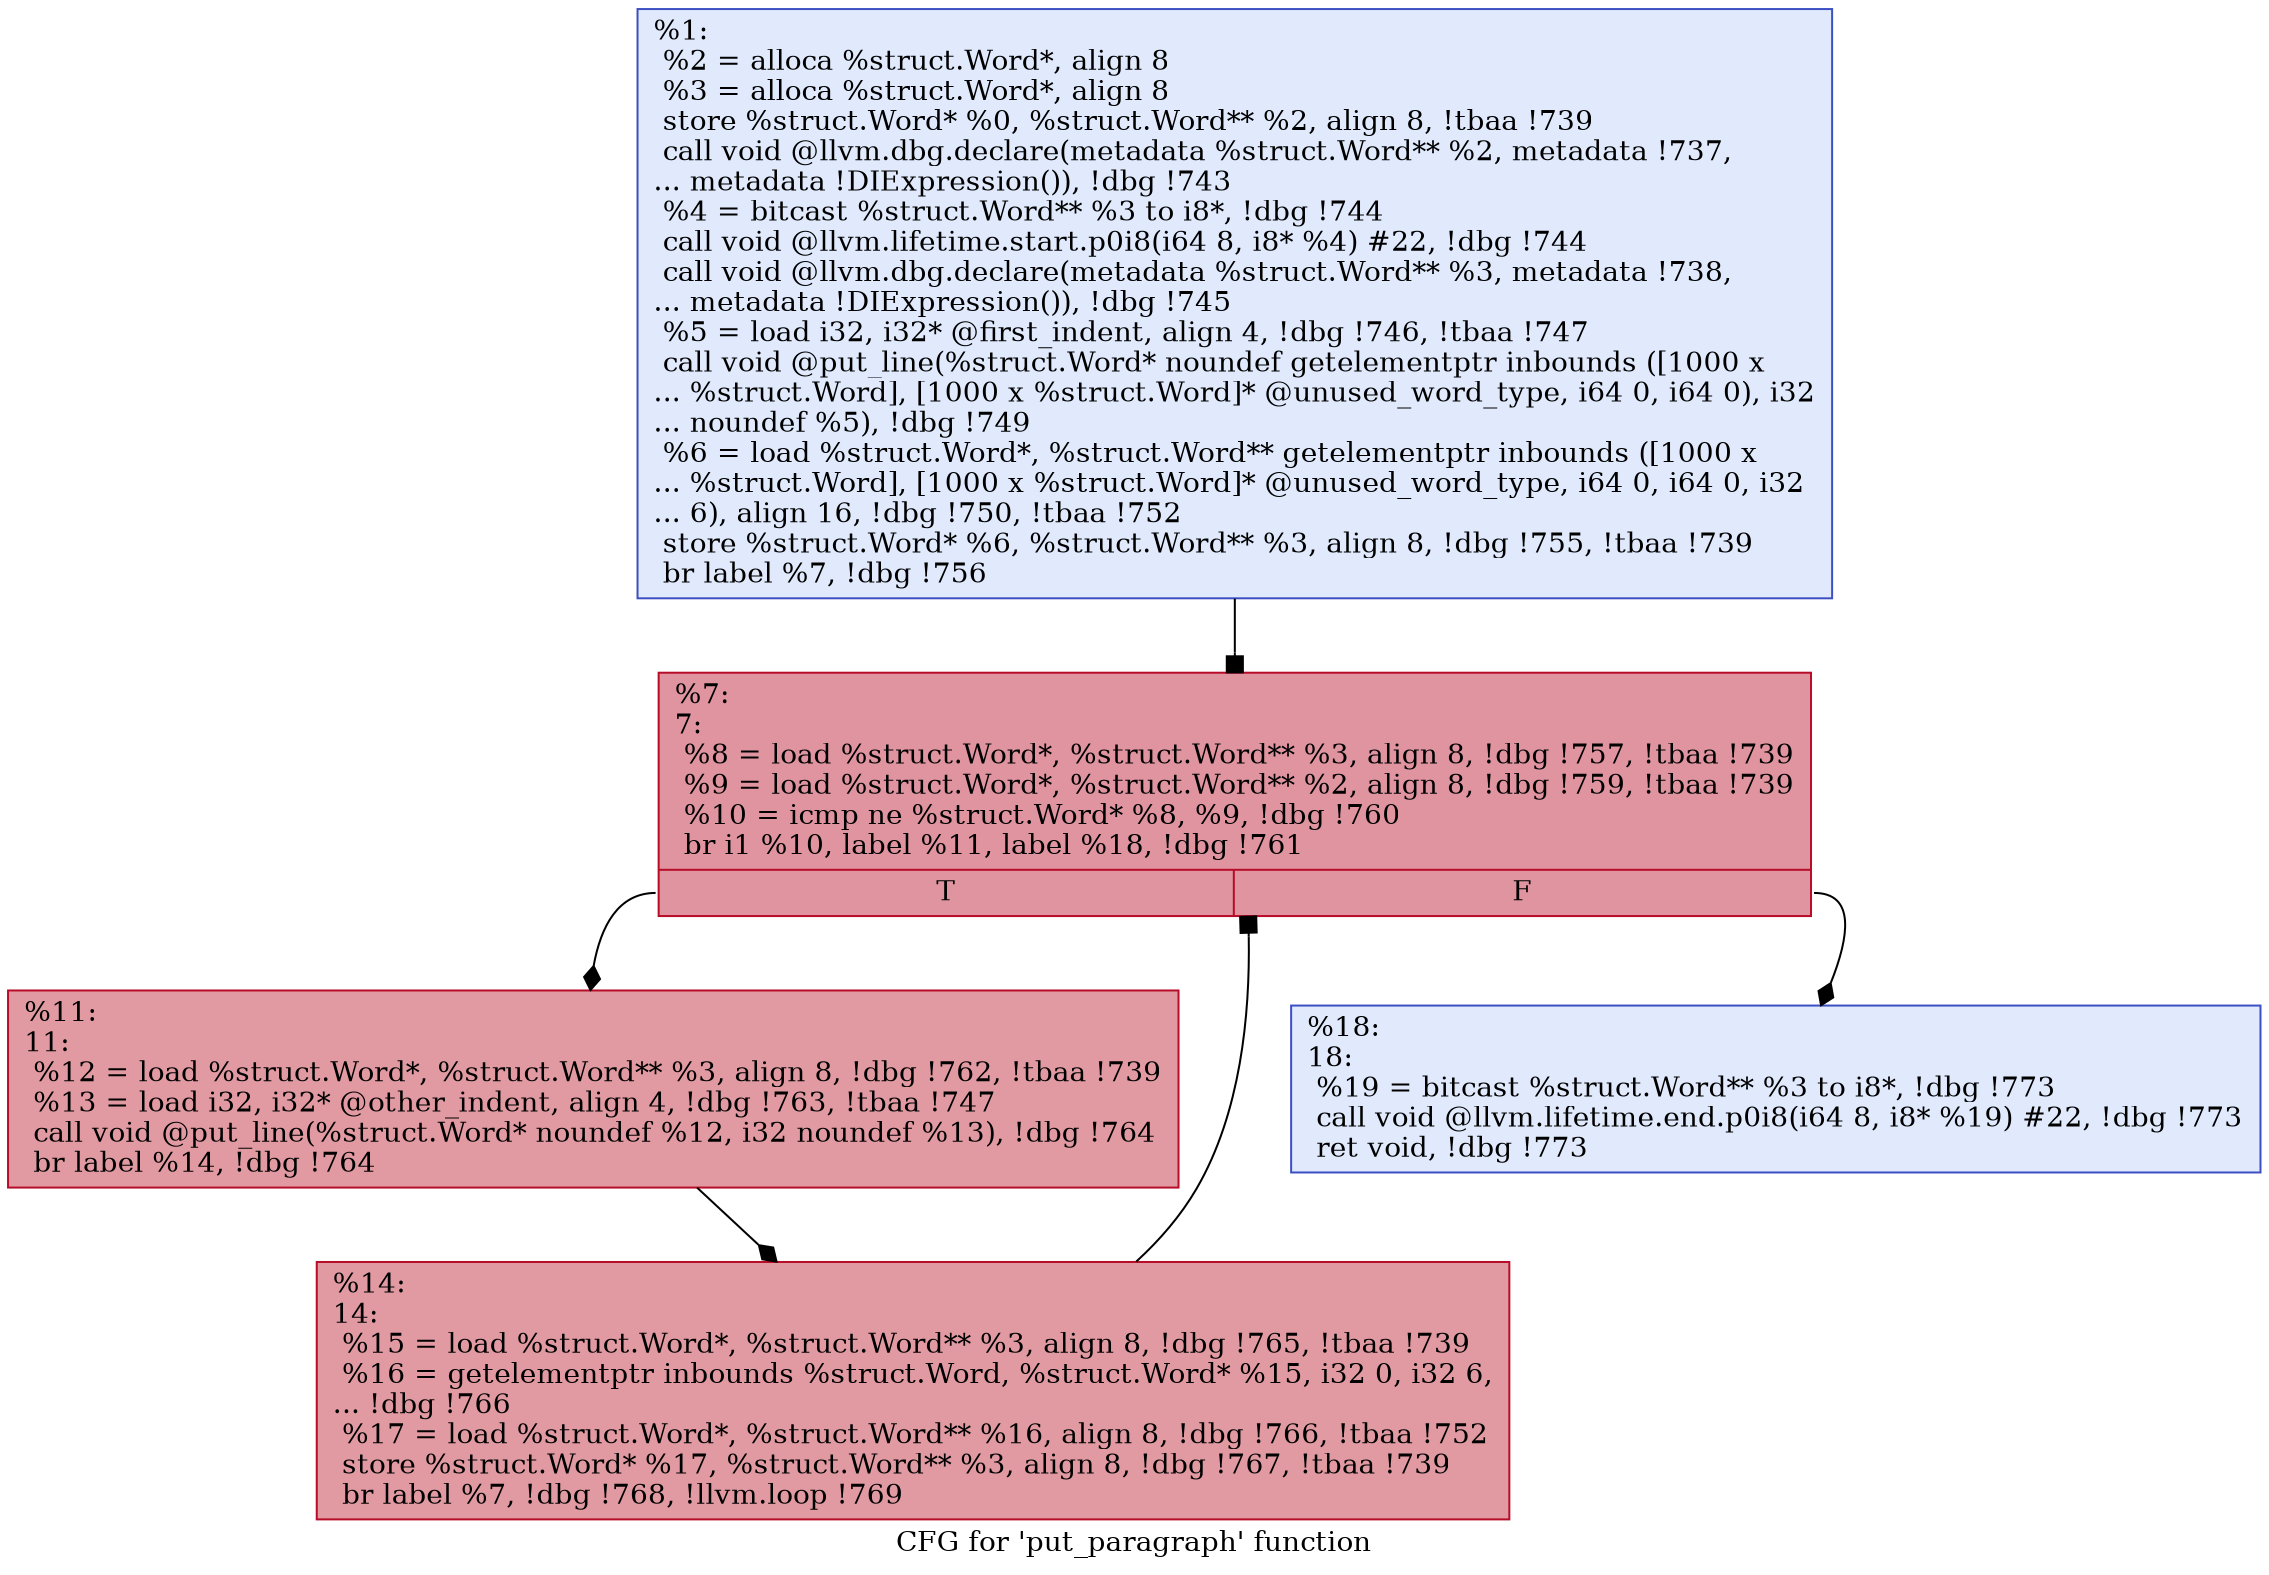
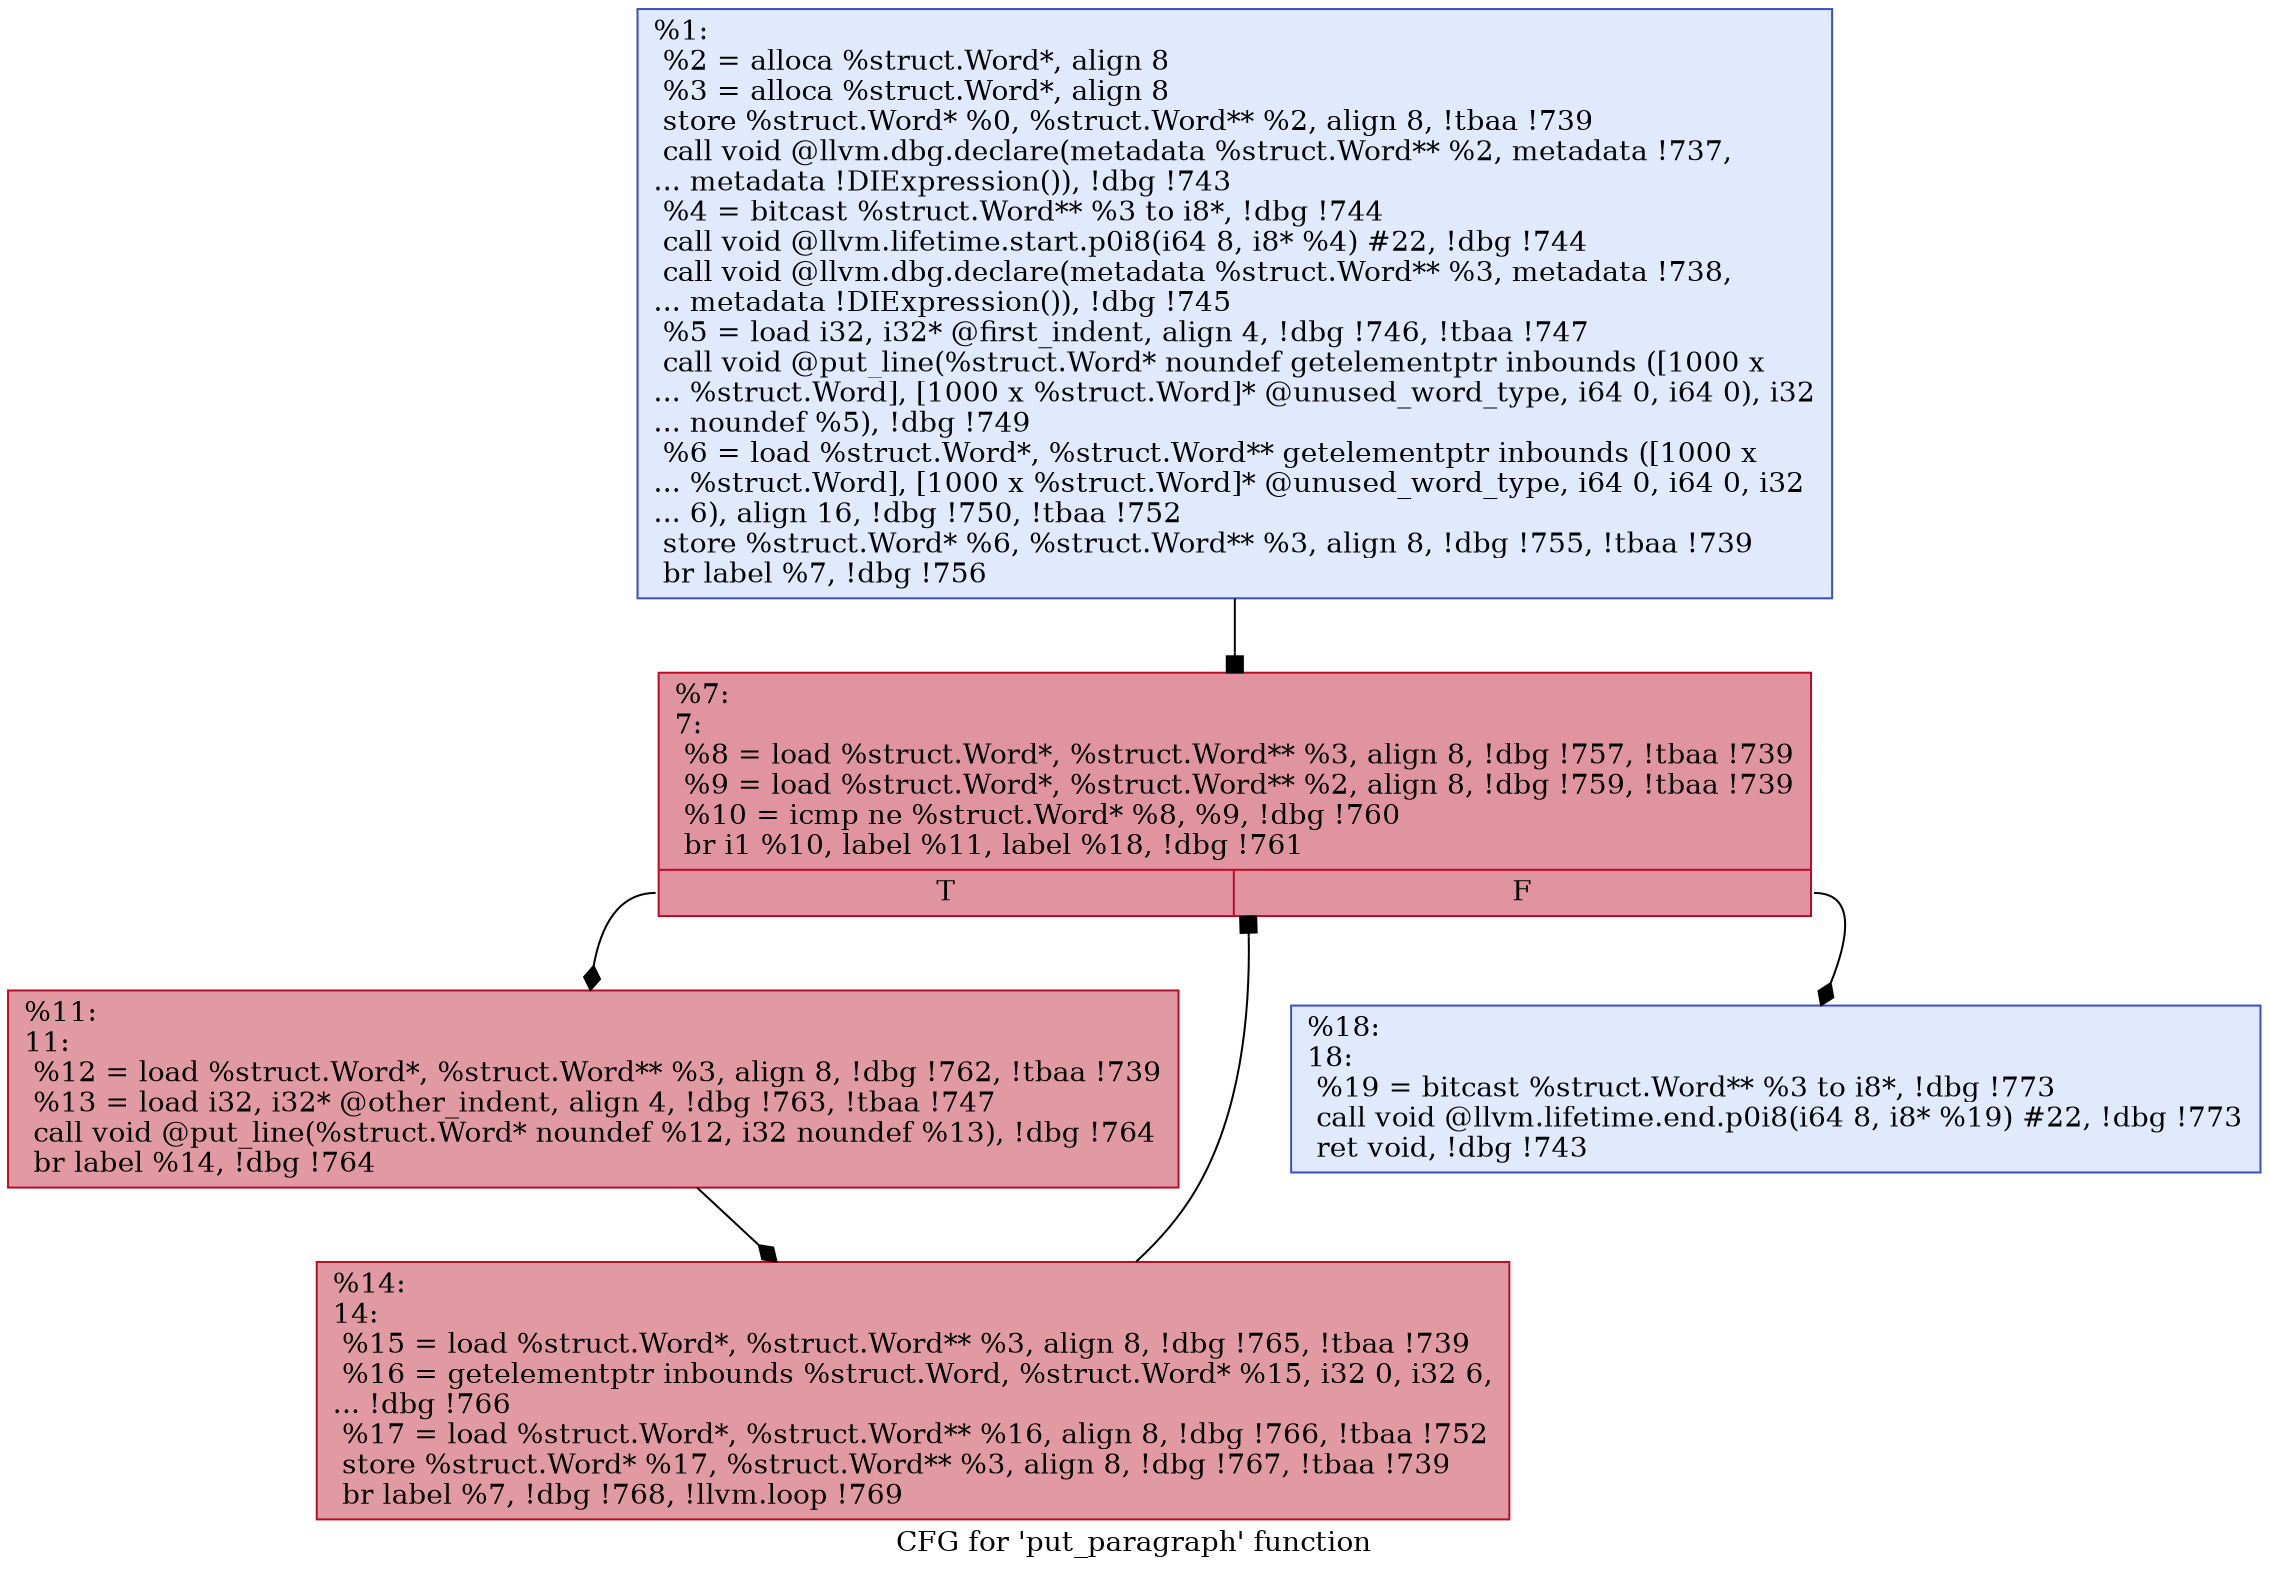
(1448, 1148) -> (1448, 1148)
